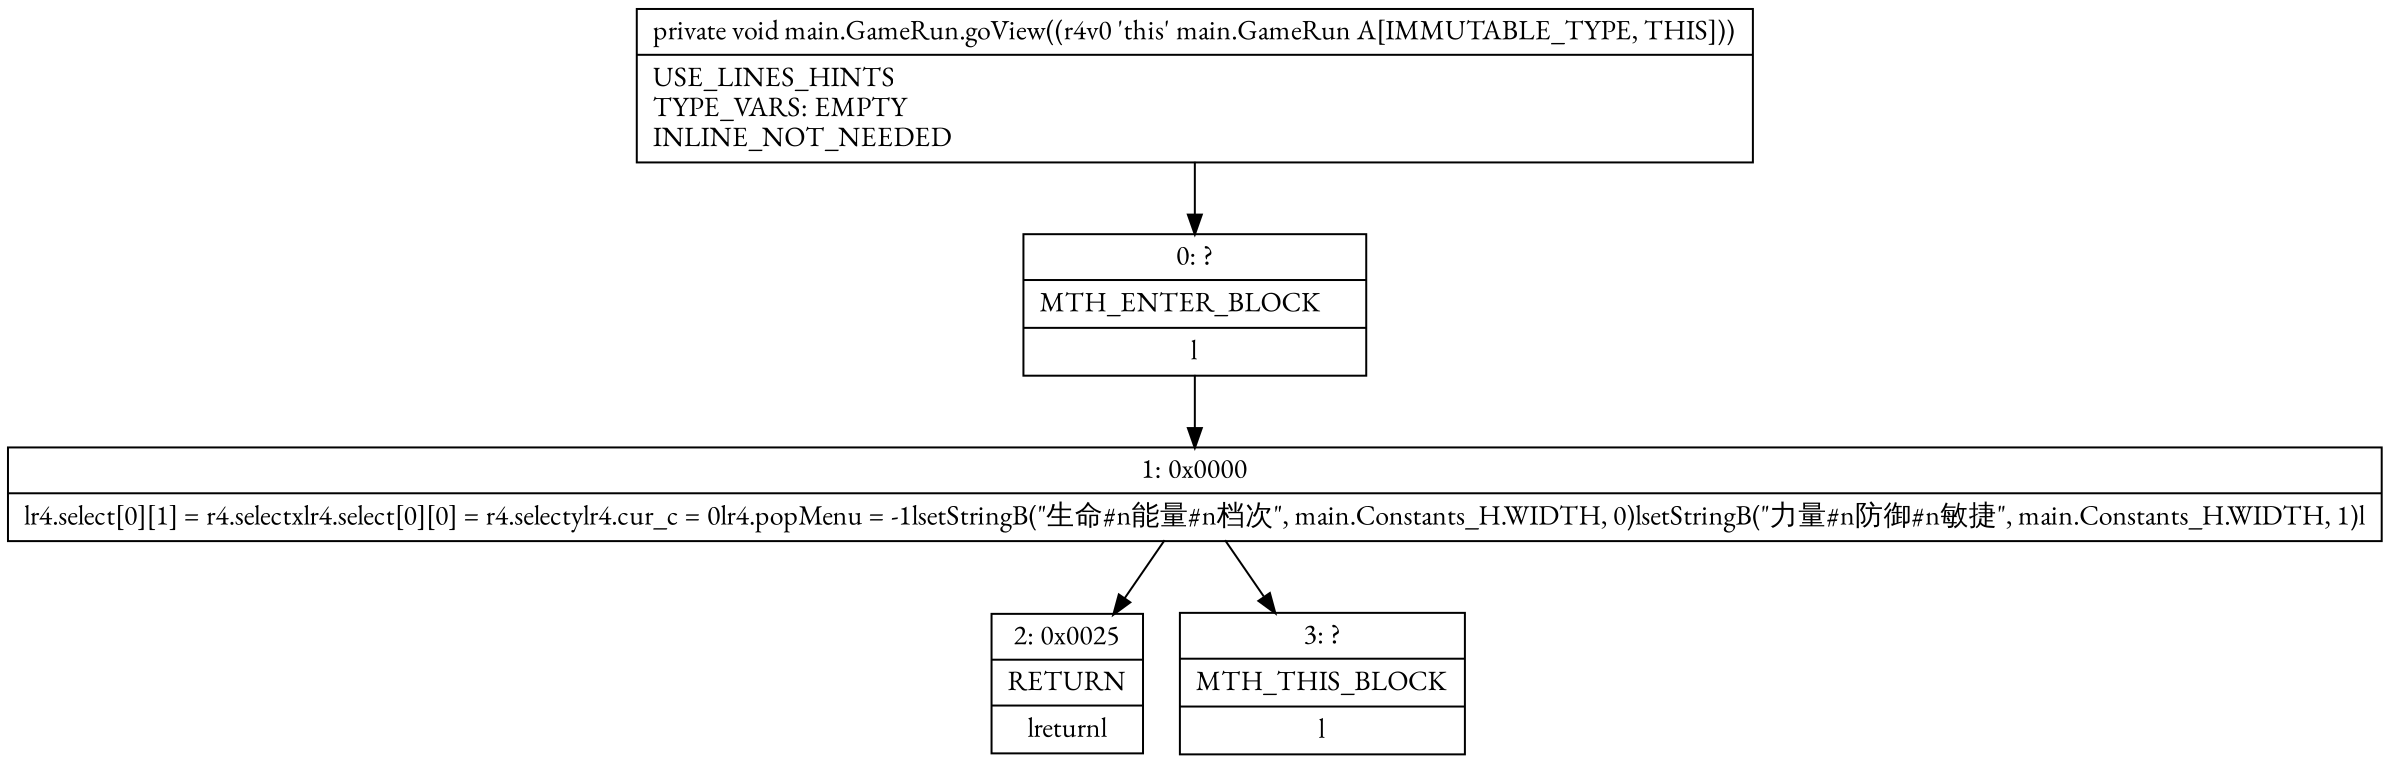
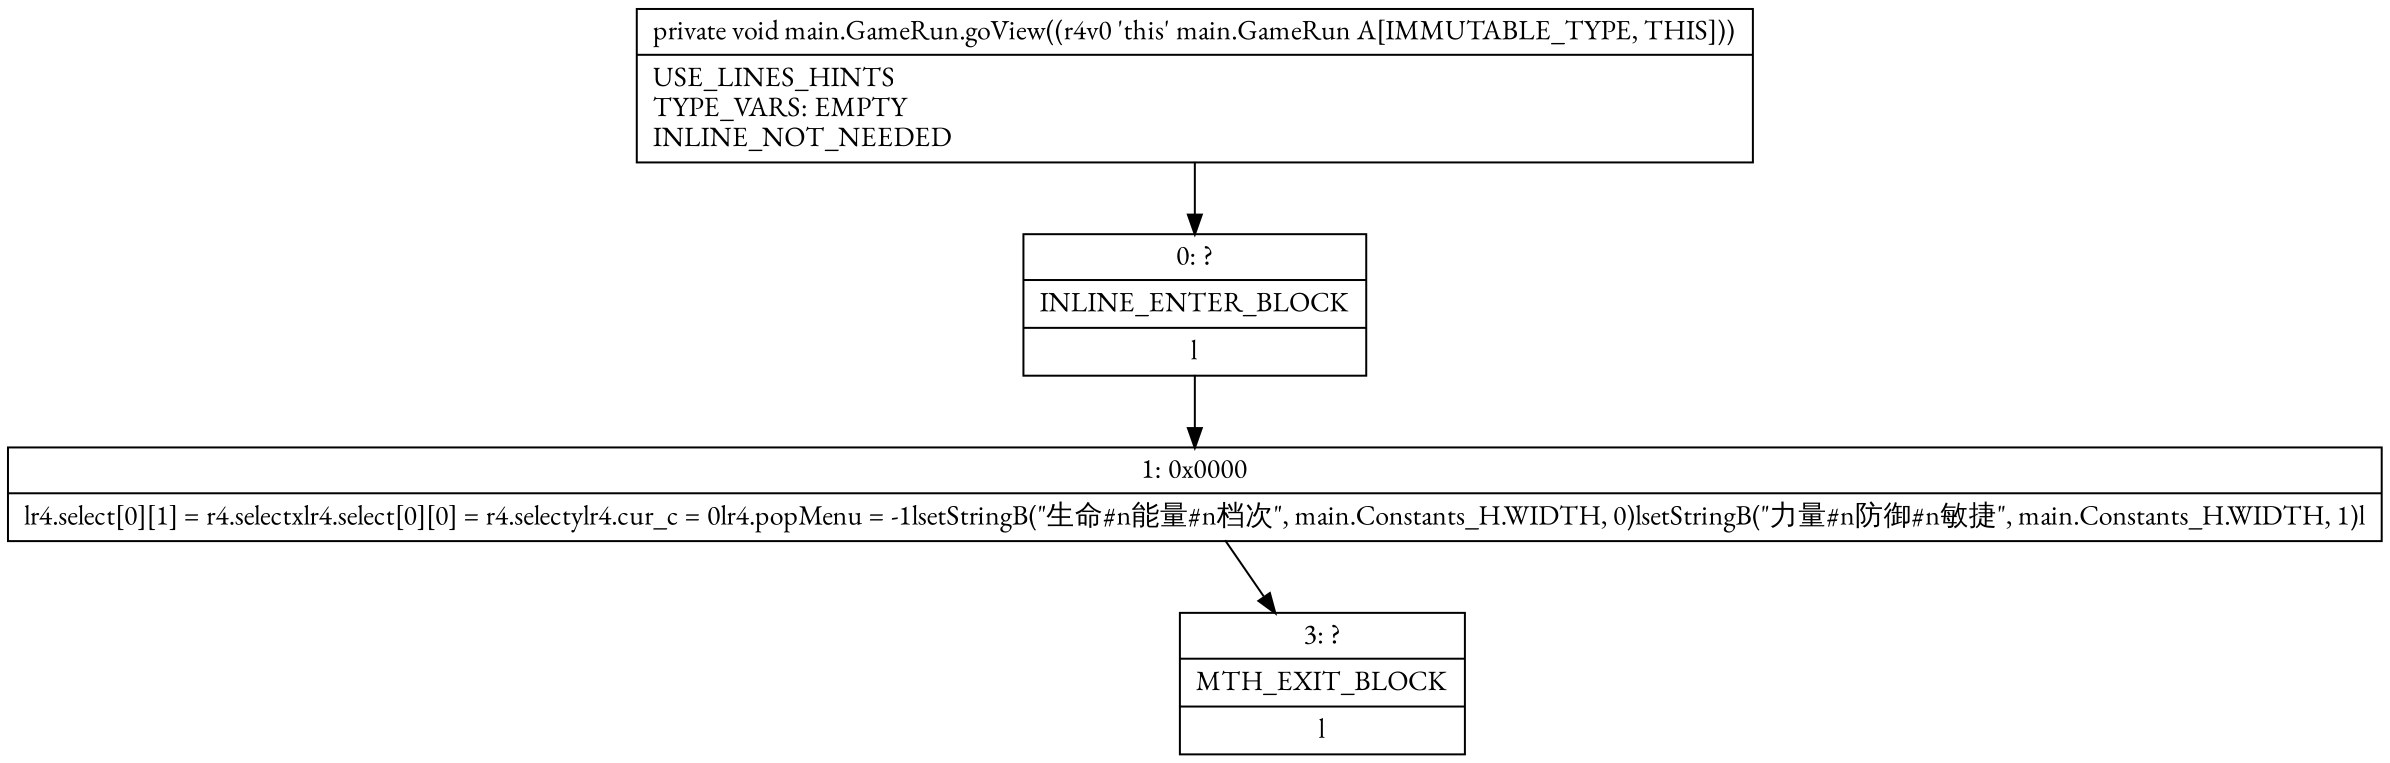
(1181, 303) -> (1195, 303)
(1322, 682) -> (1322, 682)
(1067, 684) -> none
